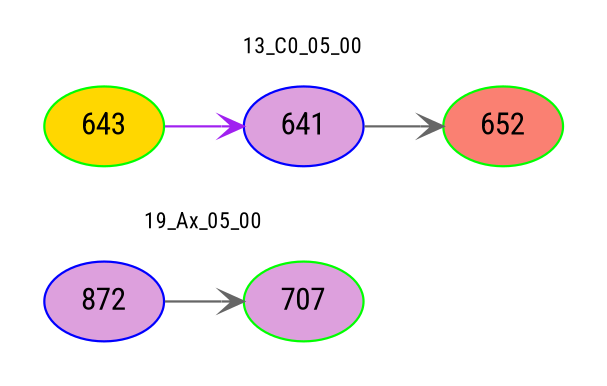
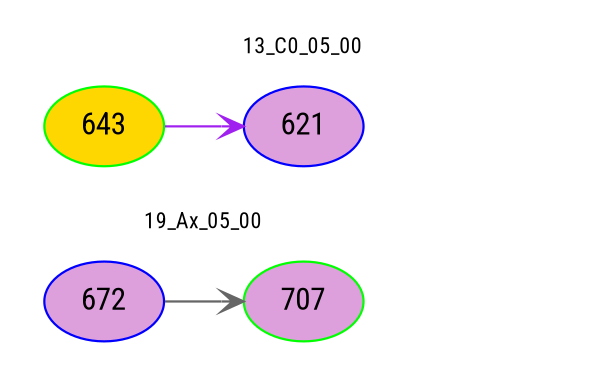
(304, 126) -> (304, 126)
(503, 126) -> none
(104, 301) -> (104, 301)
